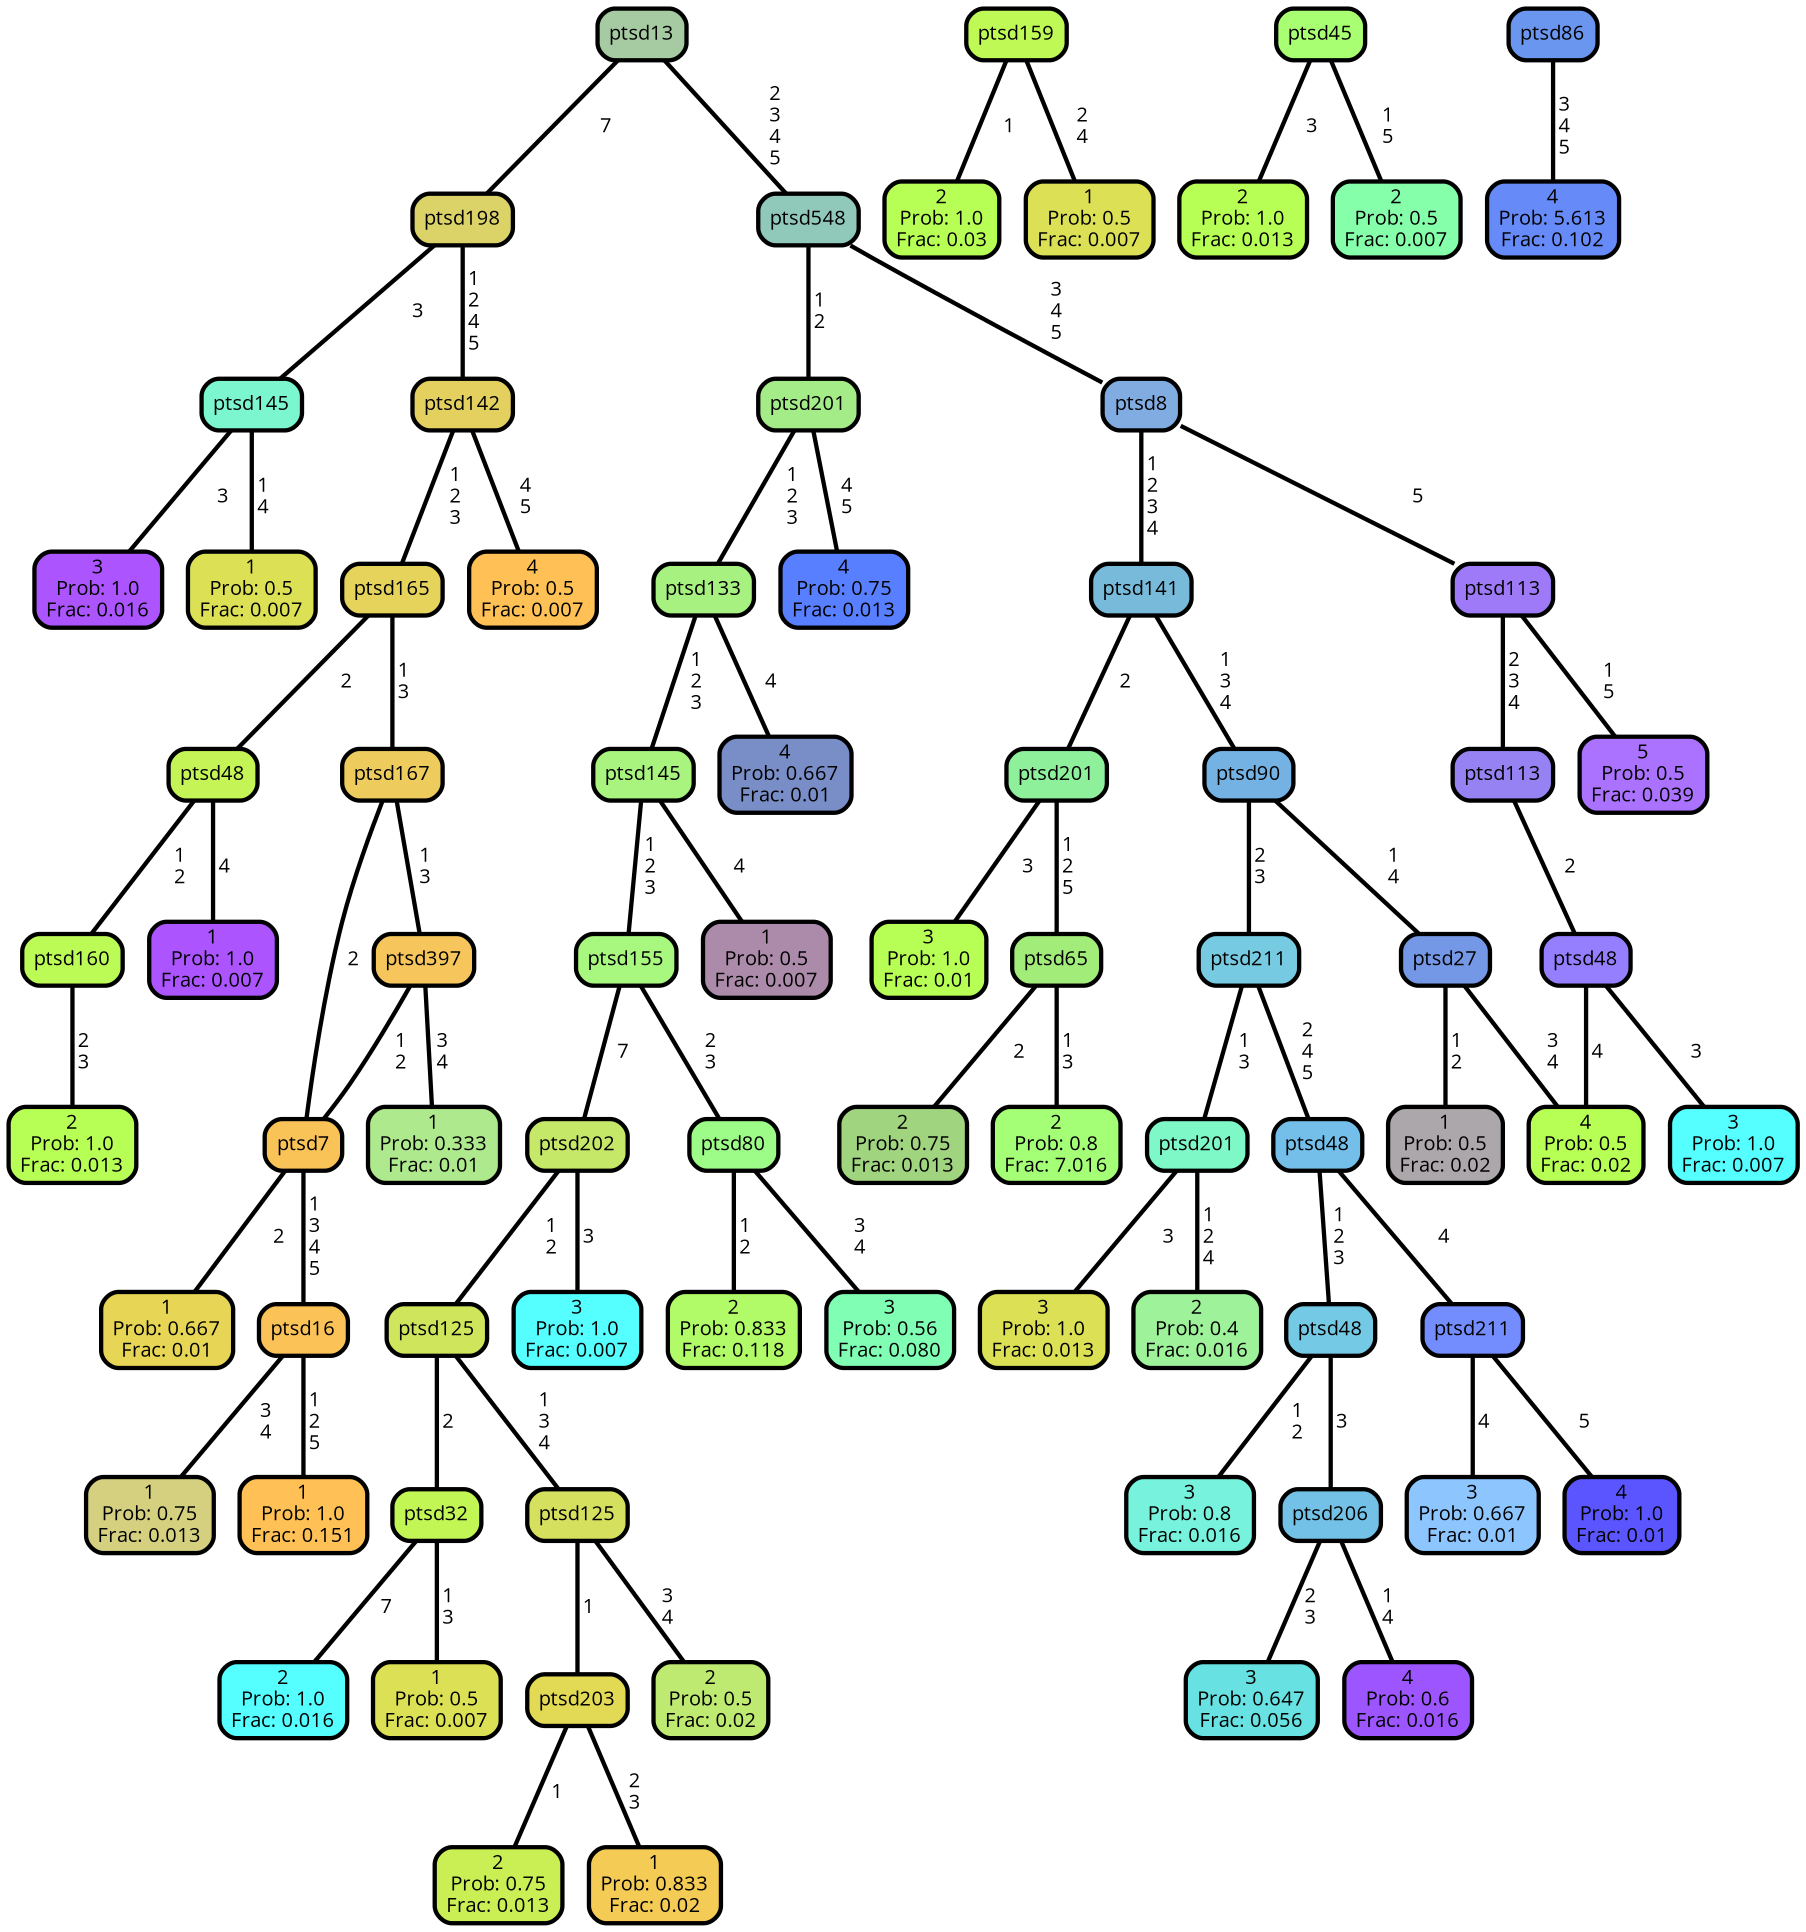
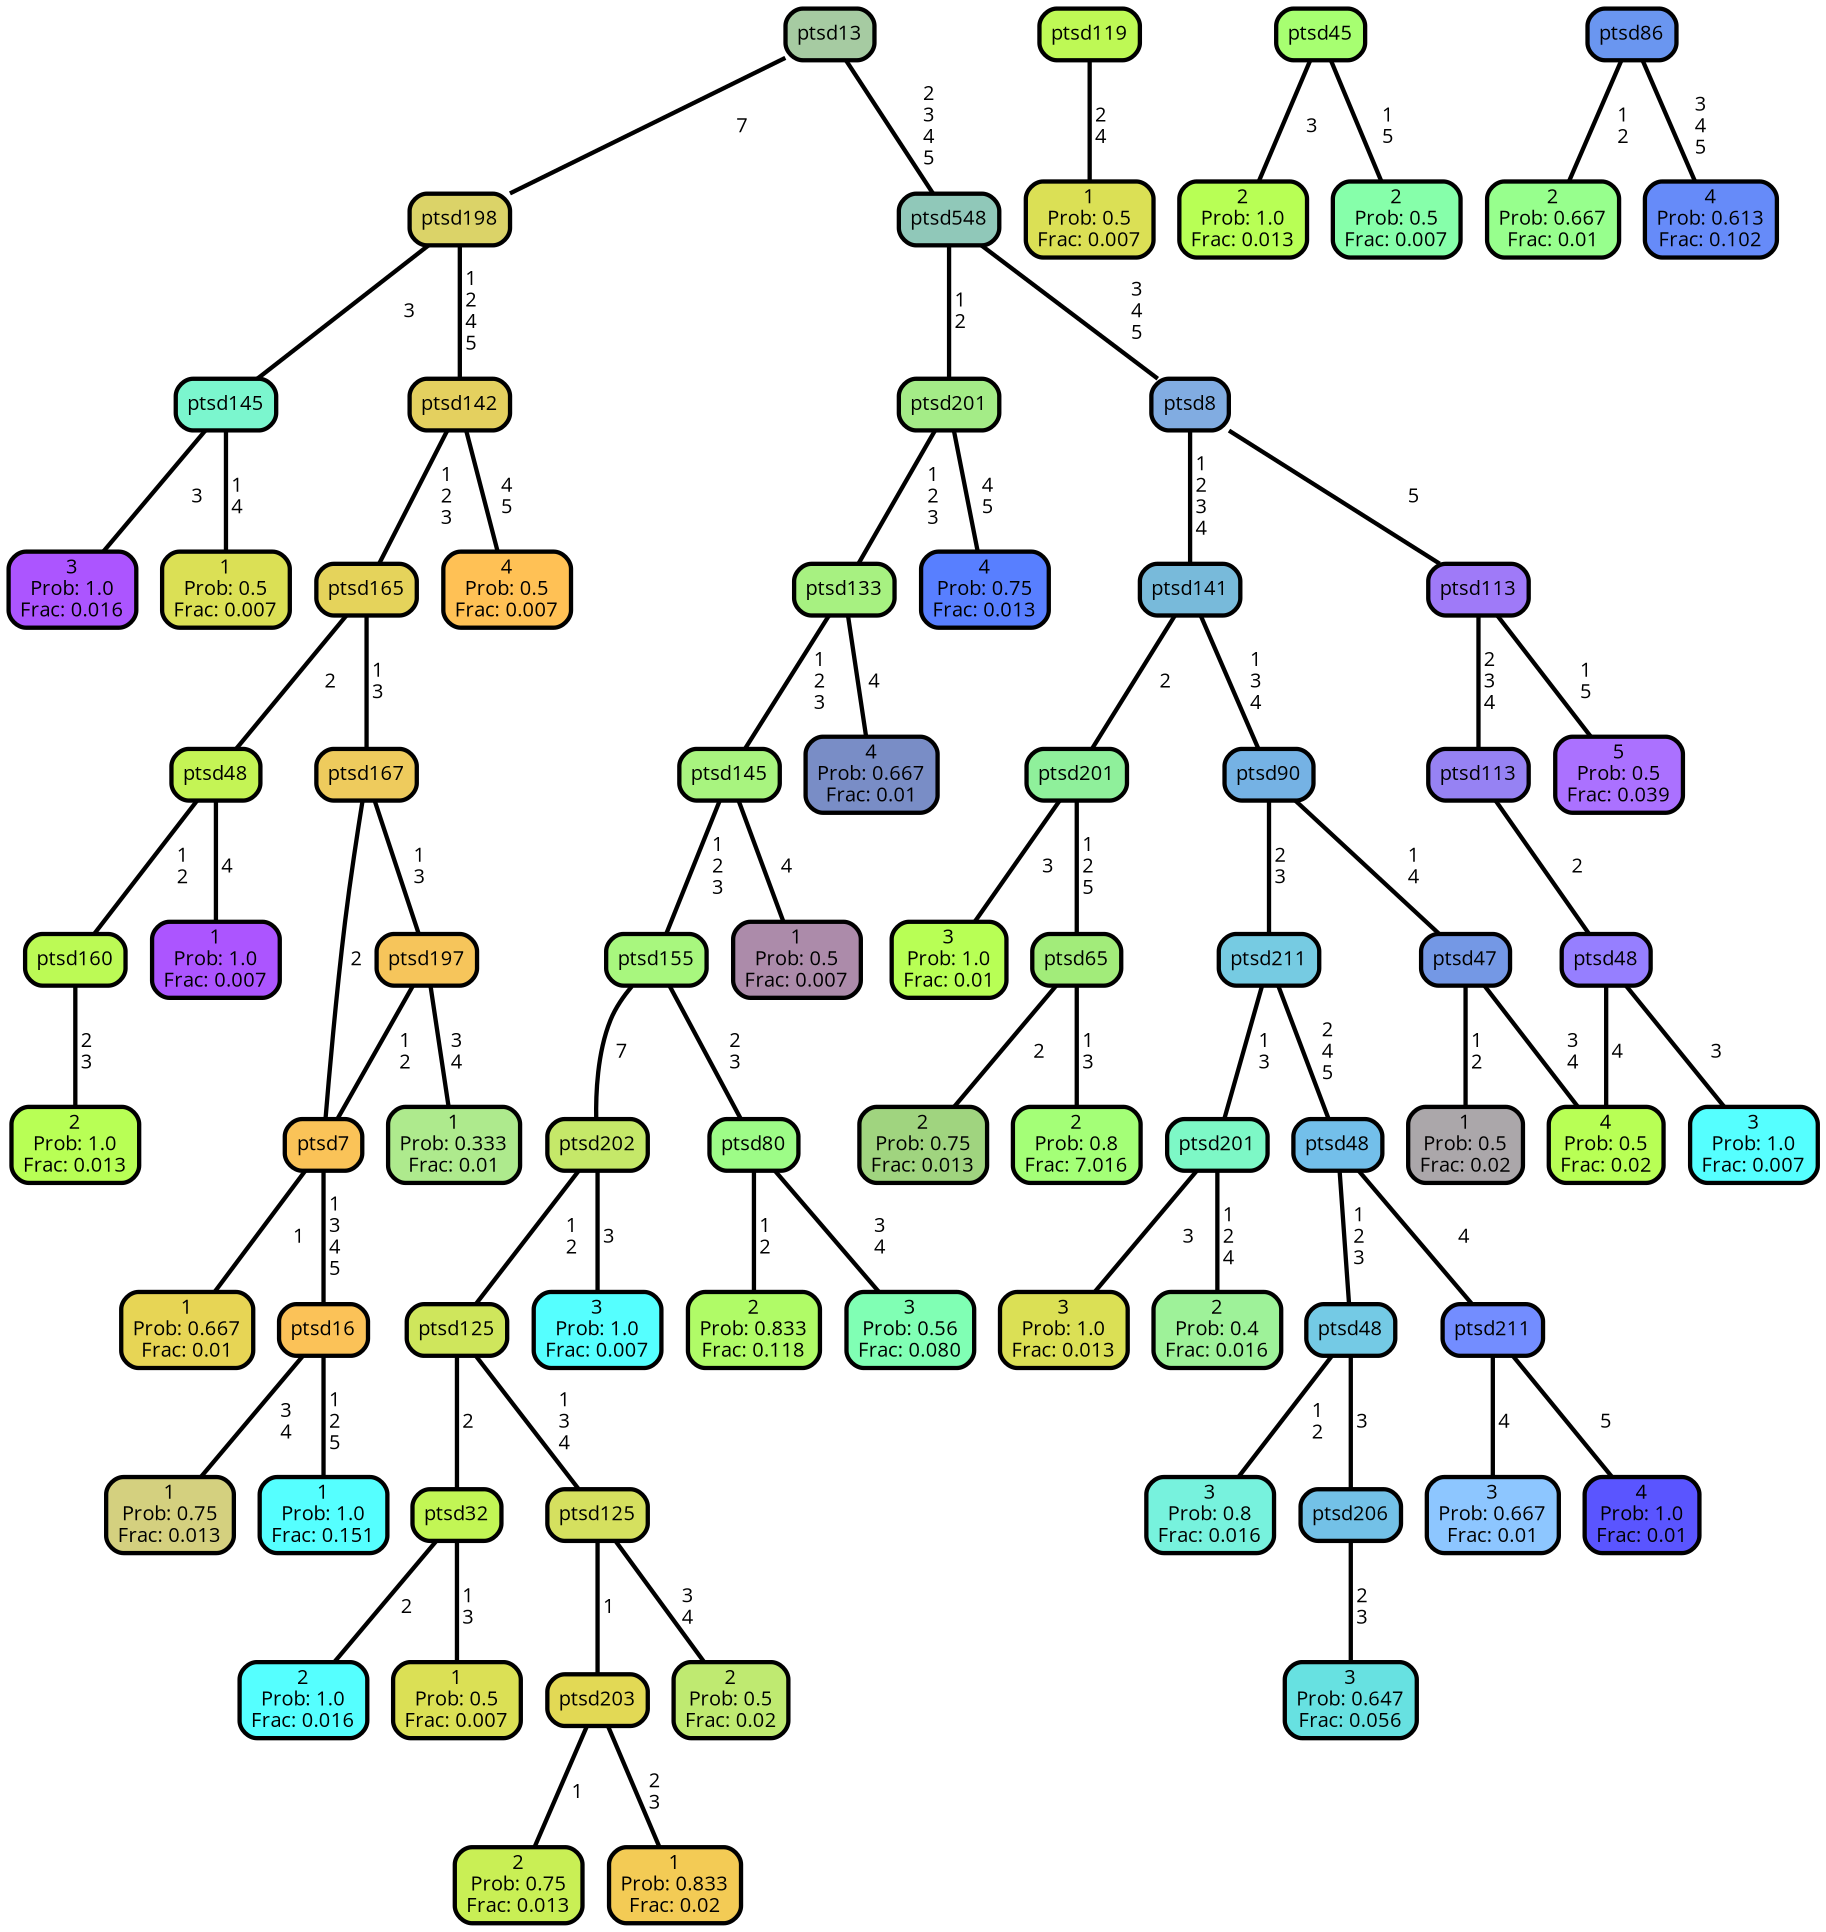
(1017, 34) -> (1090, 34)
(942, 220) -> none
none -> (1553, 220)
(1553, 220) -> (1711, 220)
(424, 960) -> (427, 960)
(1445, 960) -> (1466, 960)
(277, 1237) -> (297, 1237)
(303, 1515) -> (324, 1515)
(385, 1608) -> (405, 1608)
(1408, 1700) -> none
